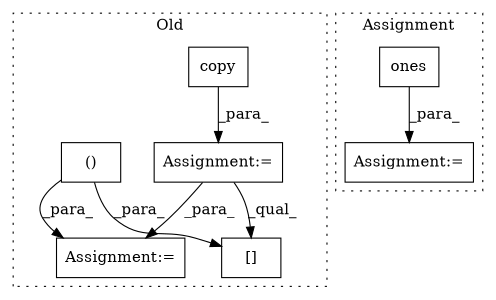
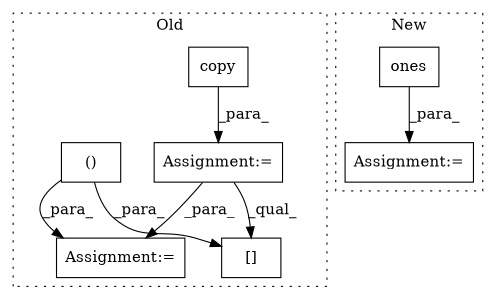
(409, 26) -> (409, 26)
